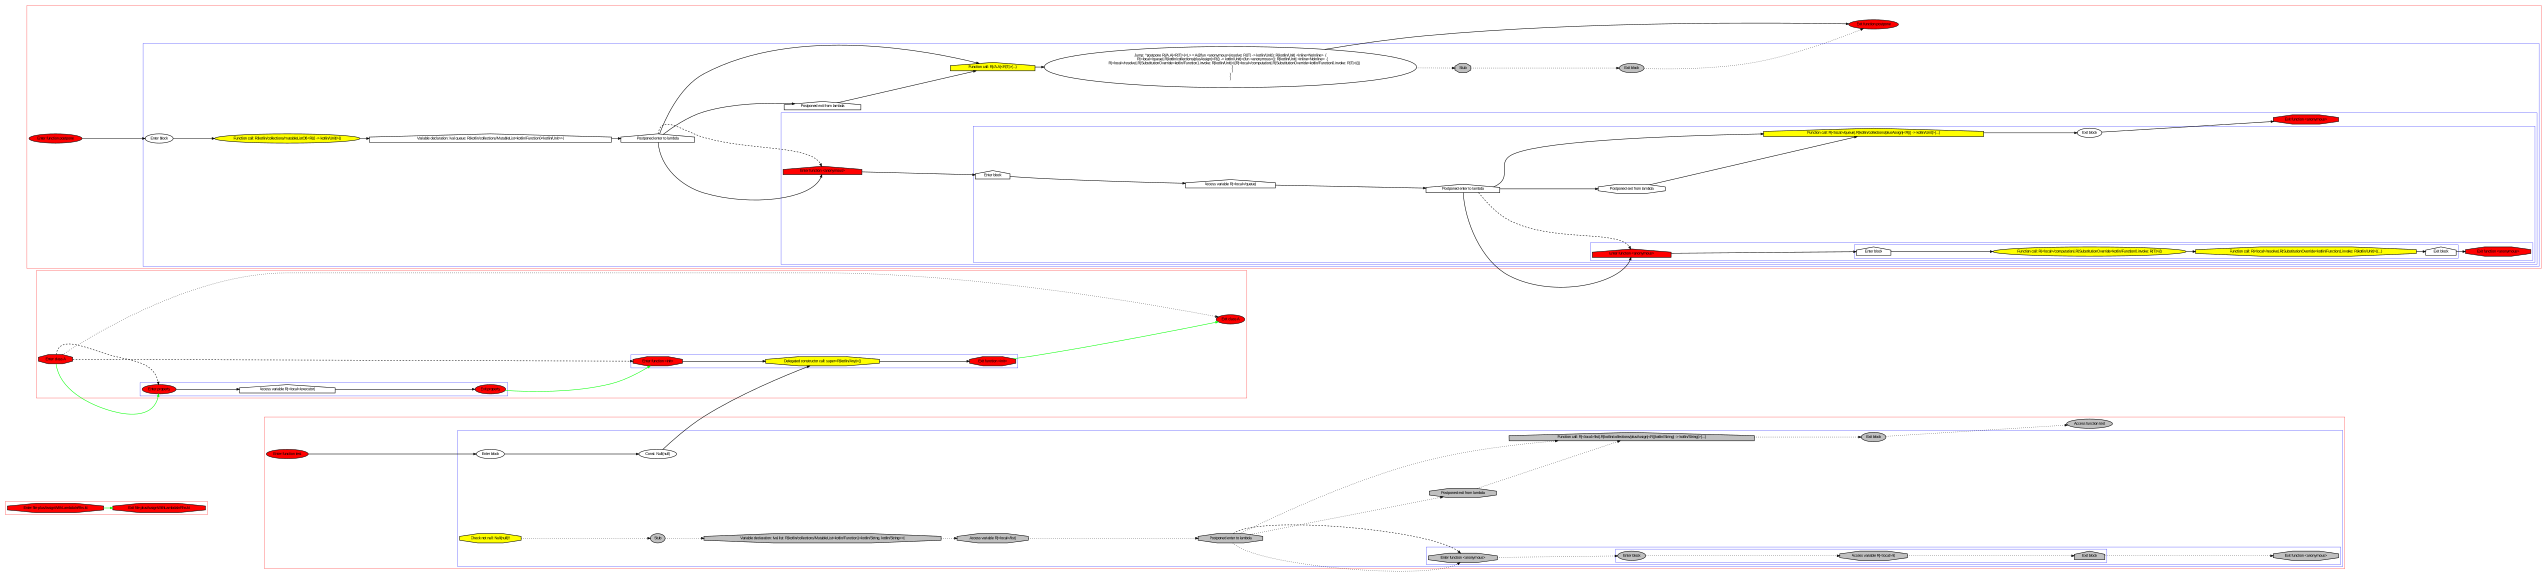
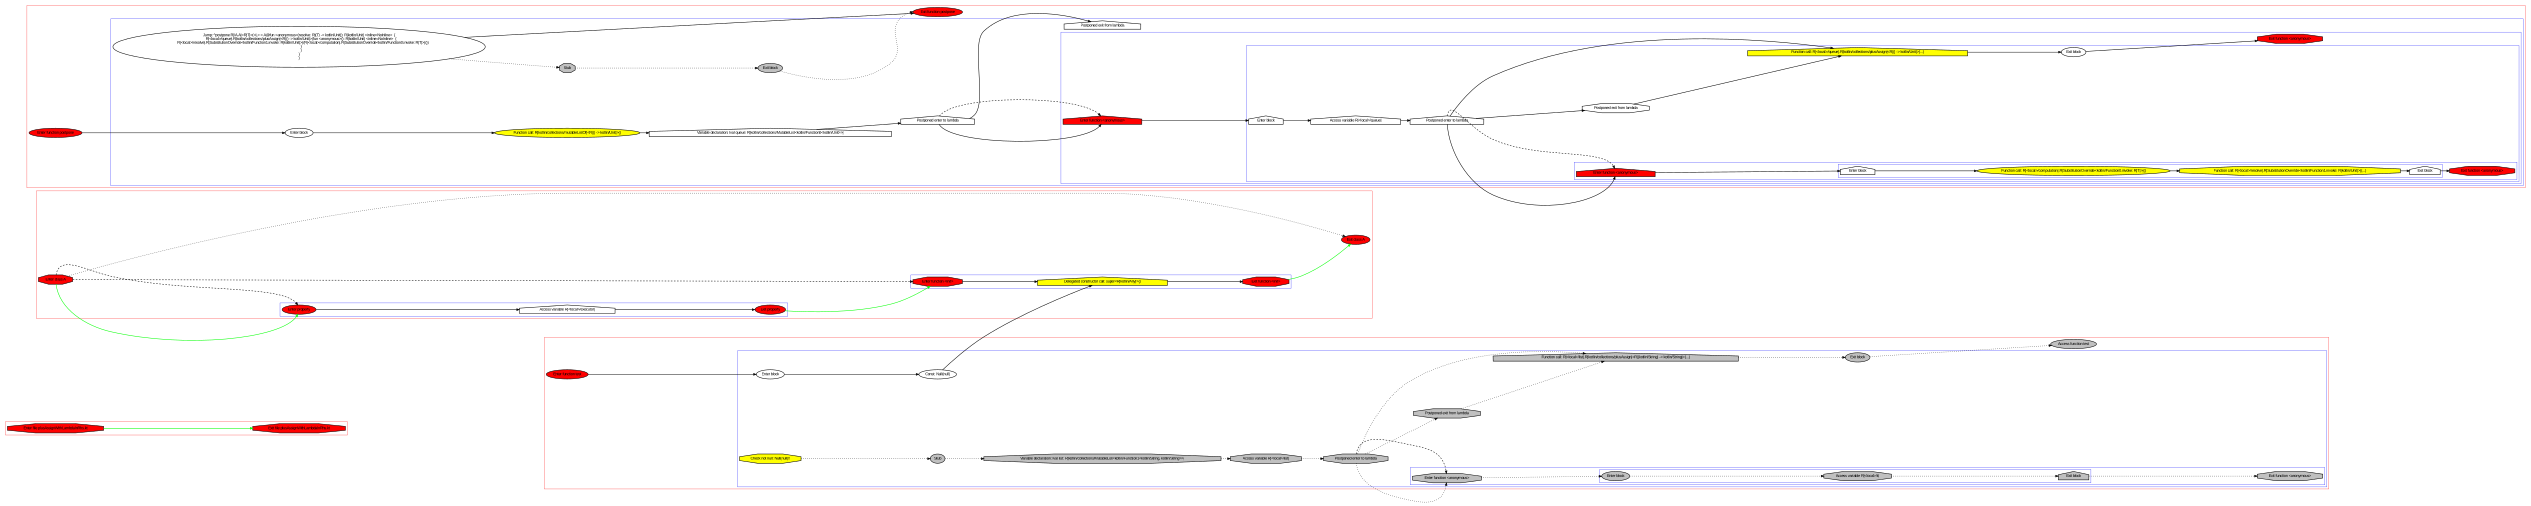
(993, 67) -> none
(823, 361) -> (1102, 282)
